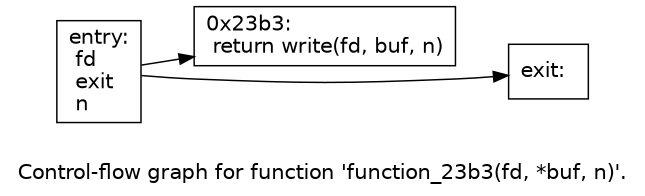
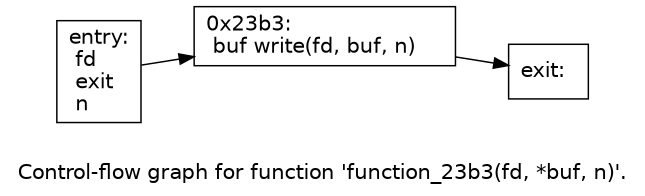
(325, 47) -> (311, 47)
(317, 82) -> (475, 60)
